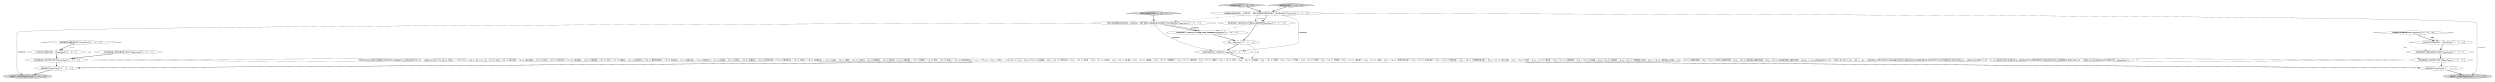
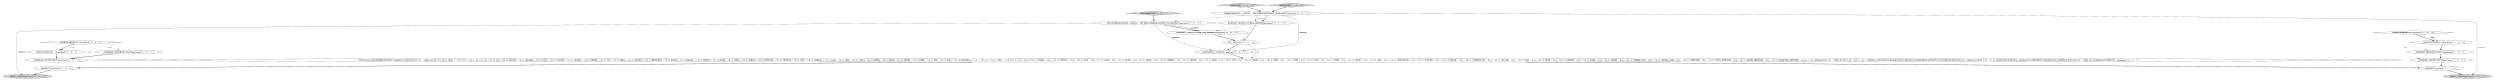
none -> (103, 47)
(57, 64) -> none
